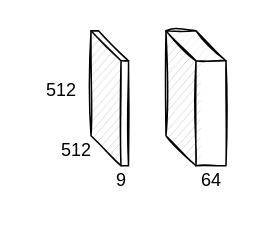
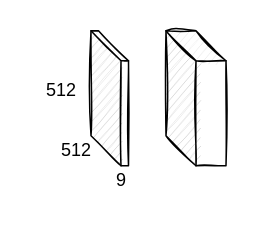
(211, 181) -> none
